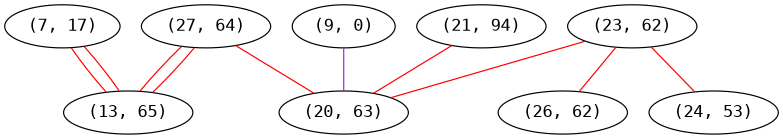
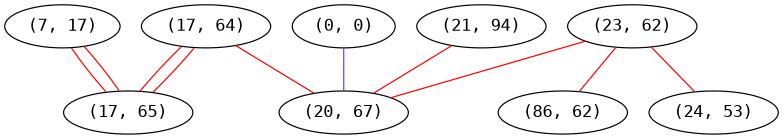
(206, 26) -> (206, 26)
(344, 26) -> (344, 26)
(128, 113) -> (128, 113)
(344, 113) -> (344, 113)
(563, 113) -> (563, 113)
